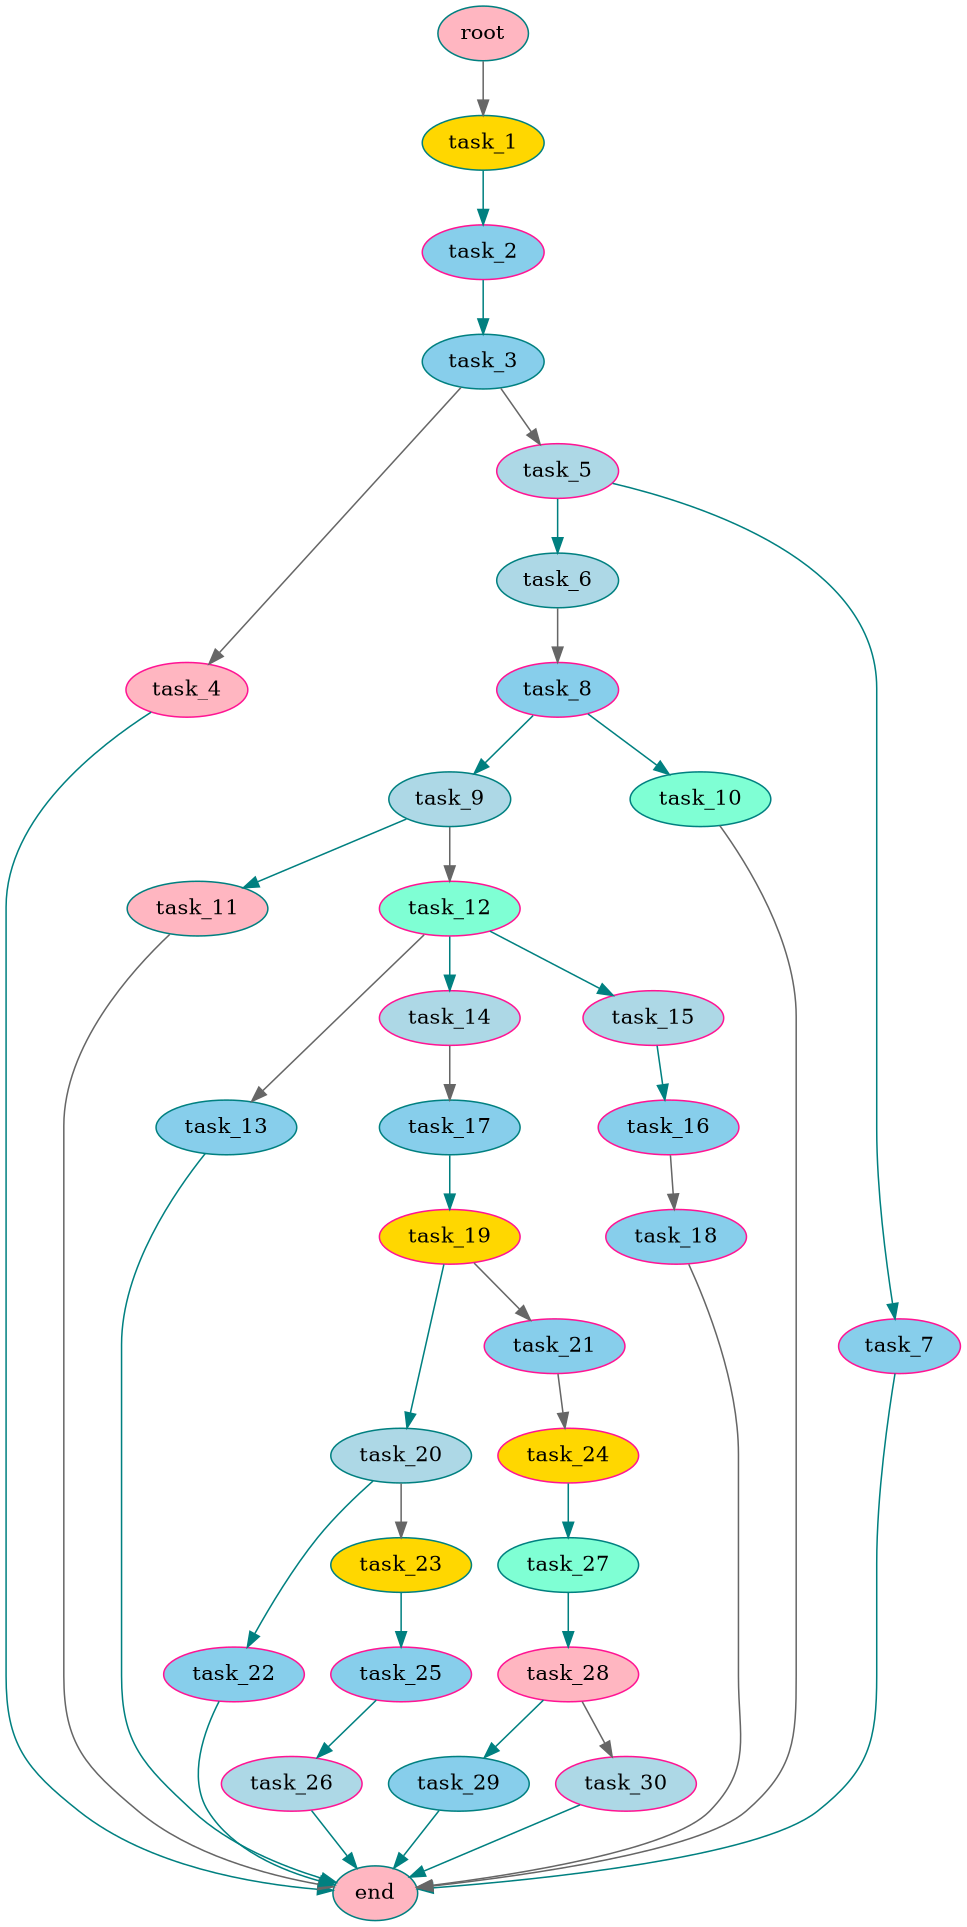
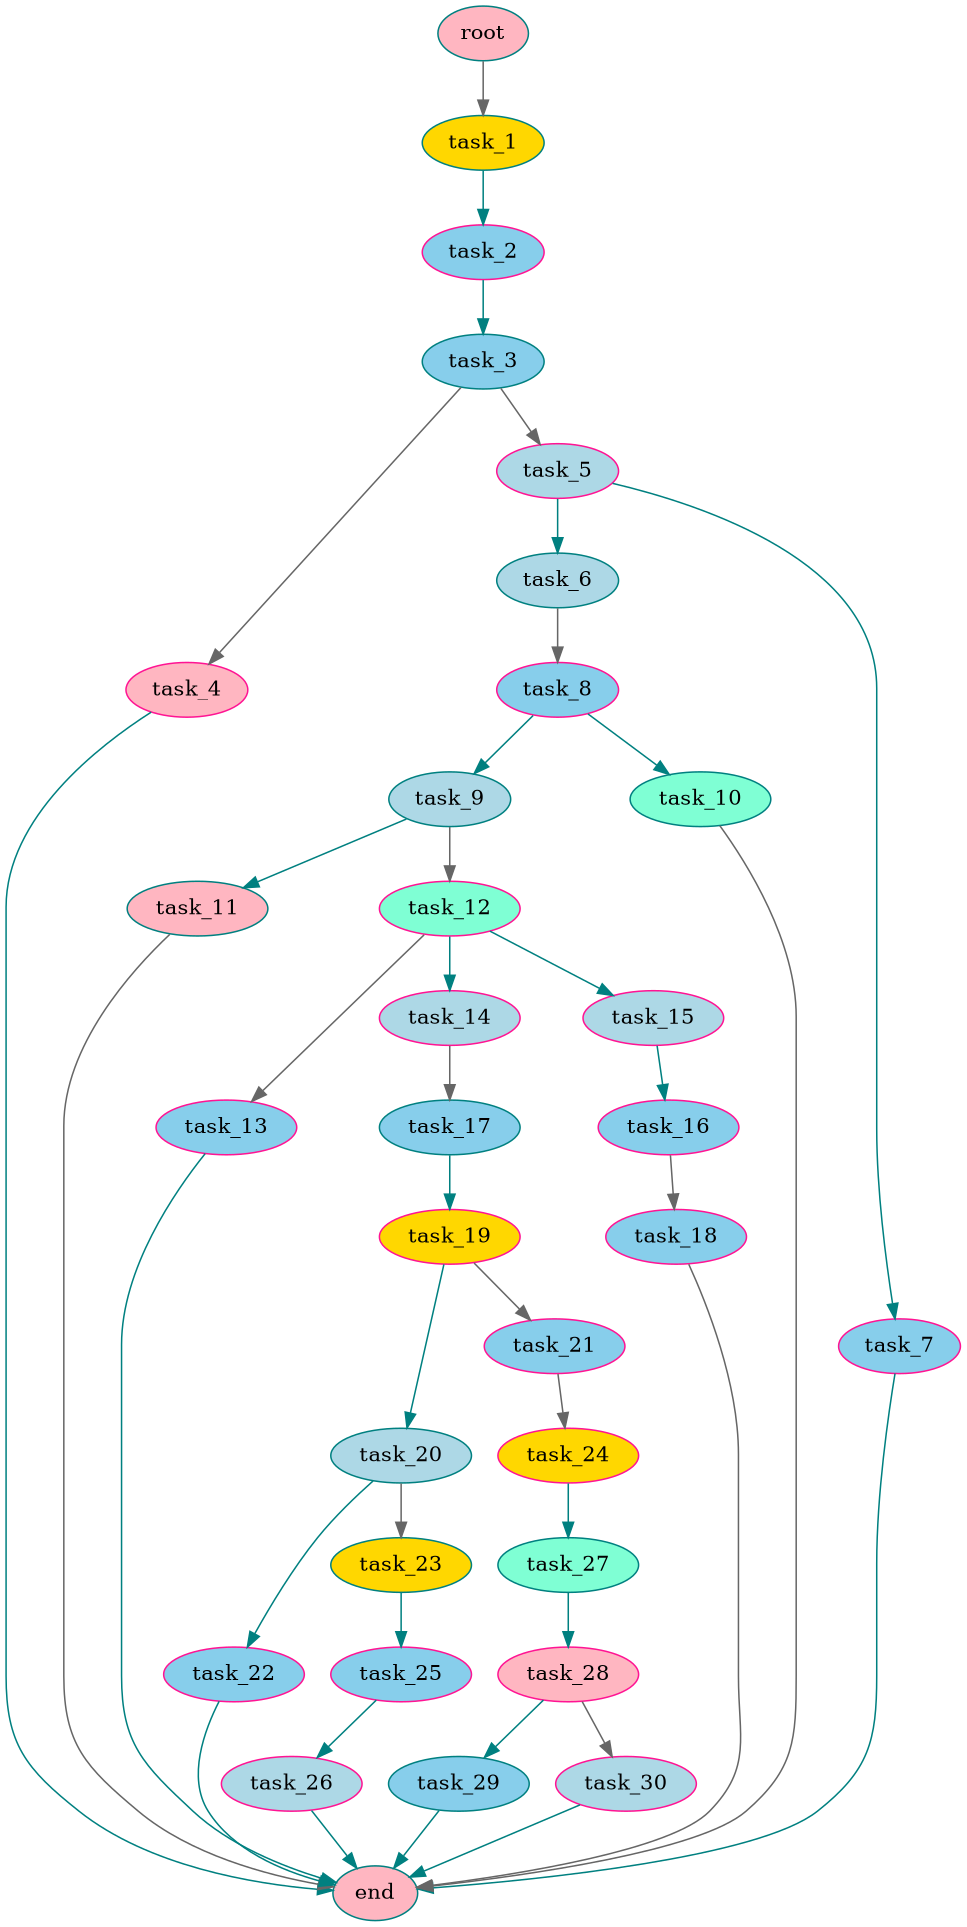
(226, 1127) -> (226, 1127)
